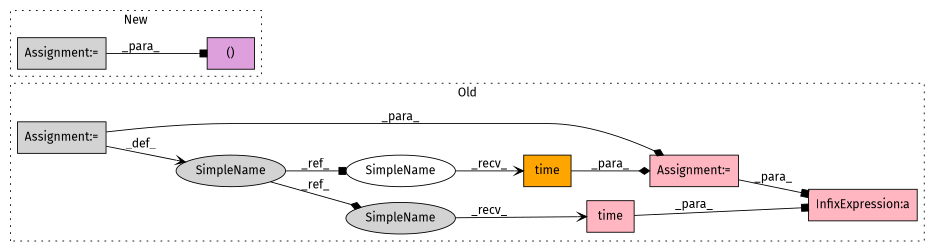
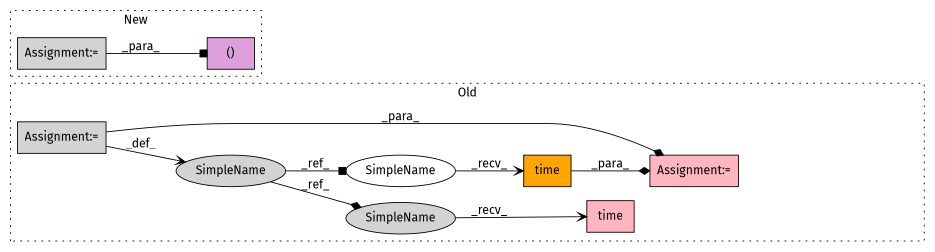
(863, 205) -> none
